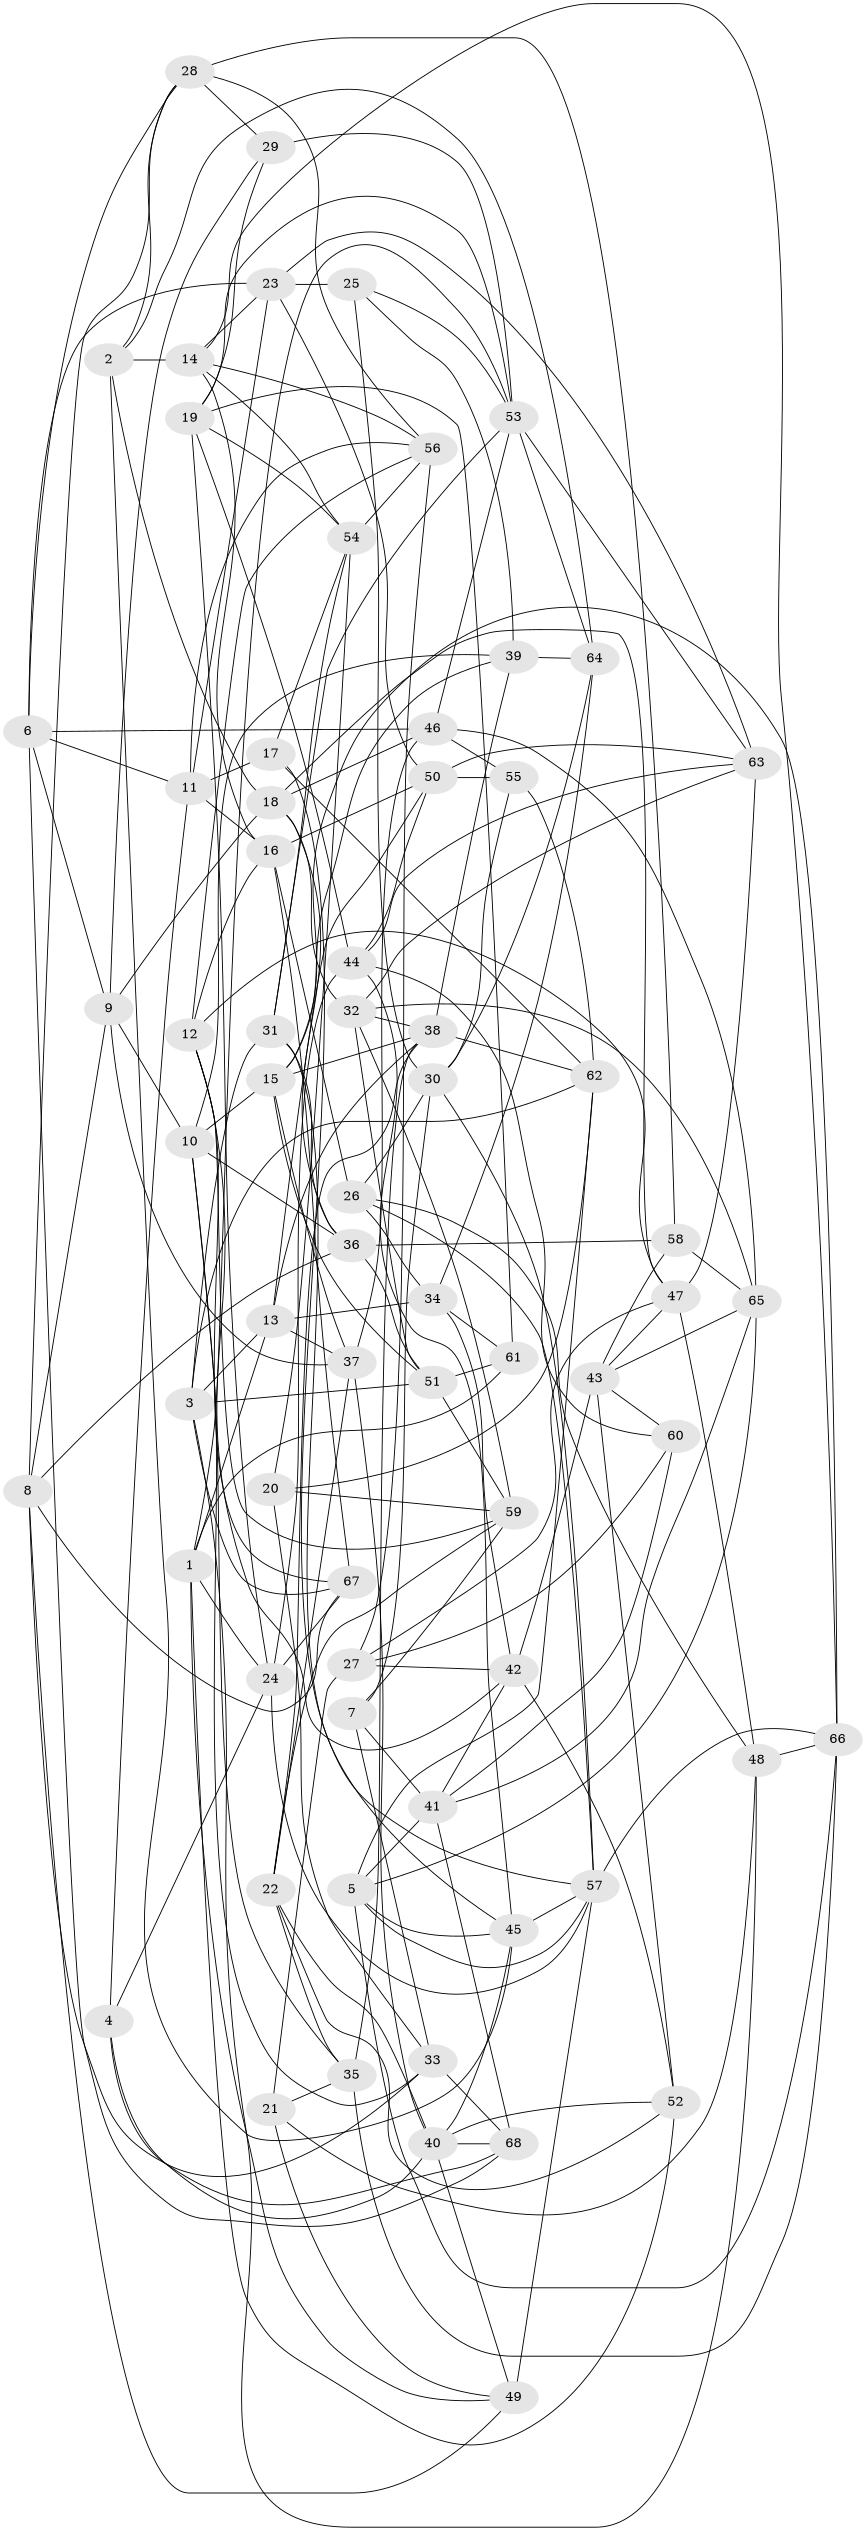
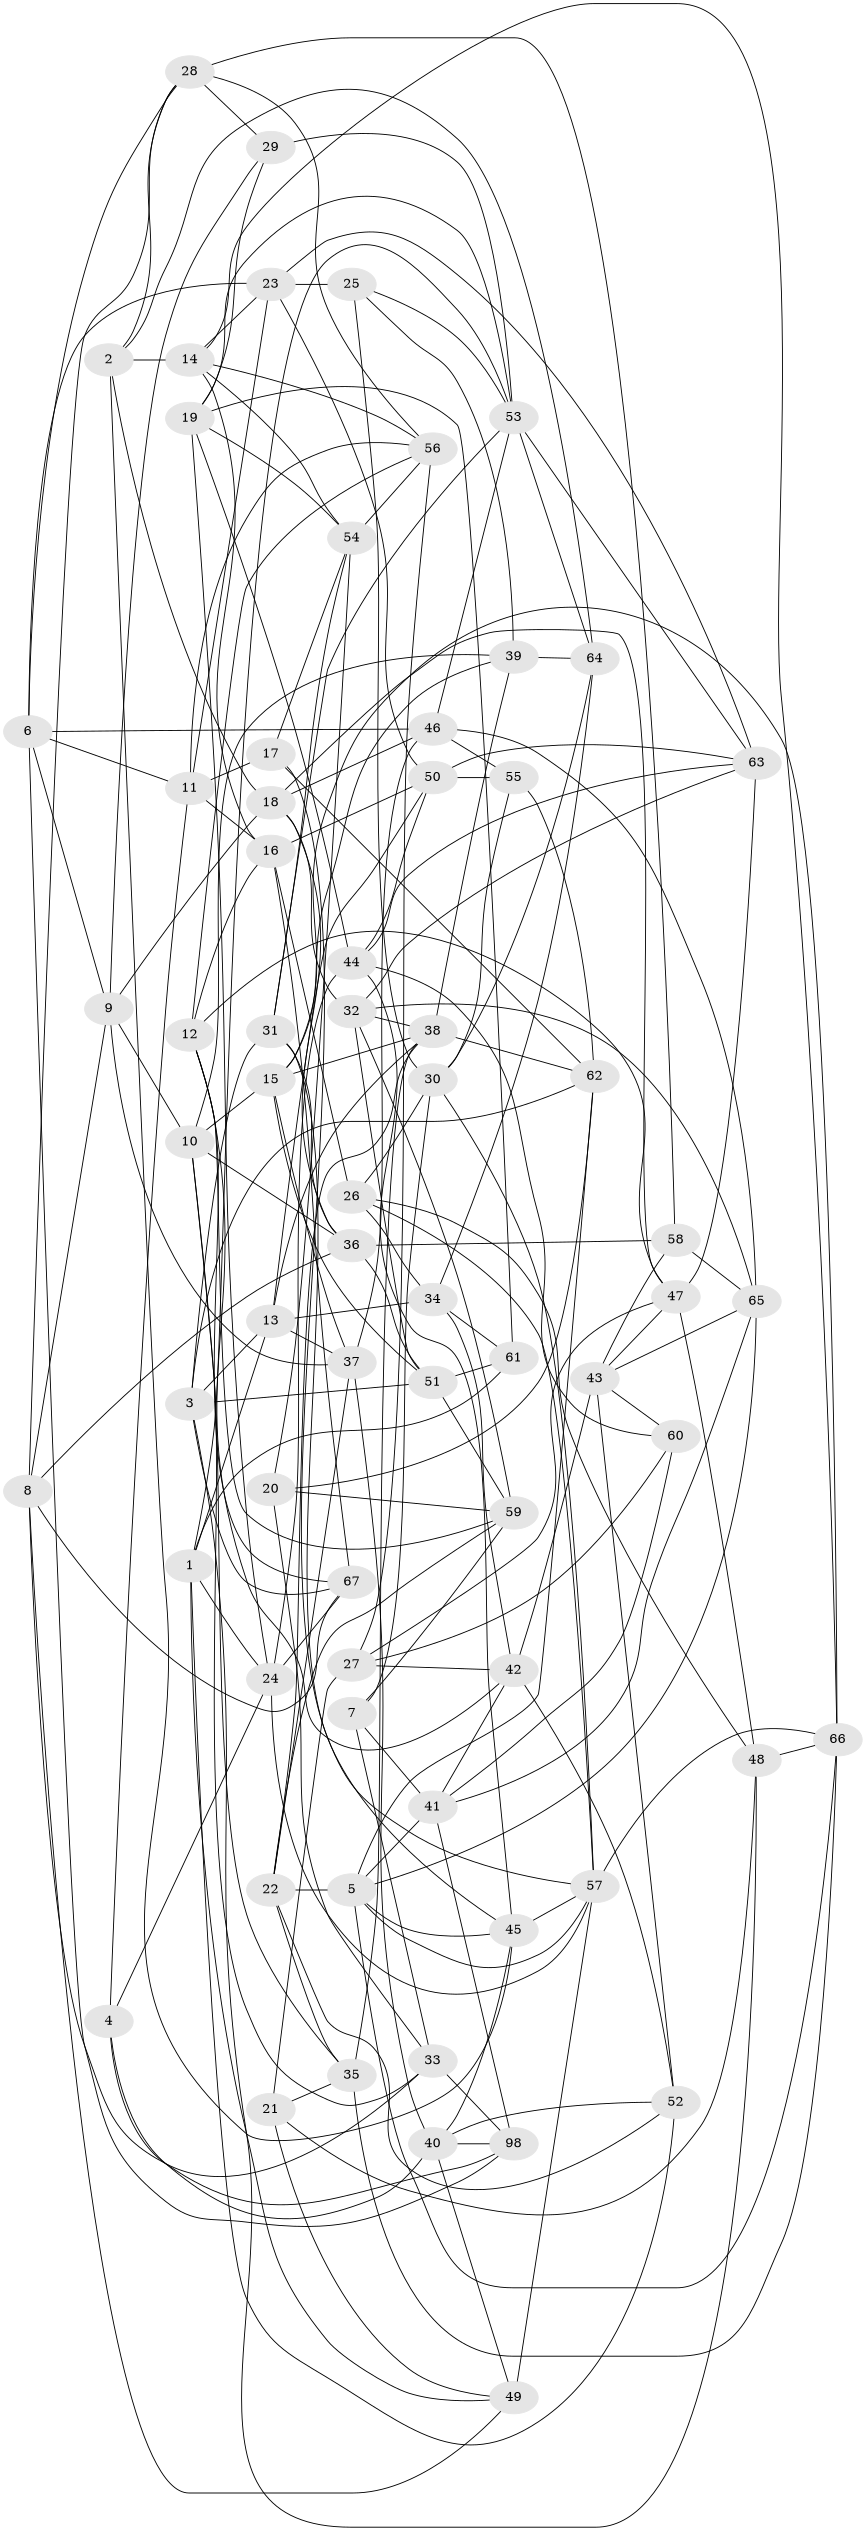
(359, 2004) -> (306, 1890)
(514, 2144) -> (514, 2144)
